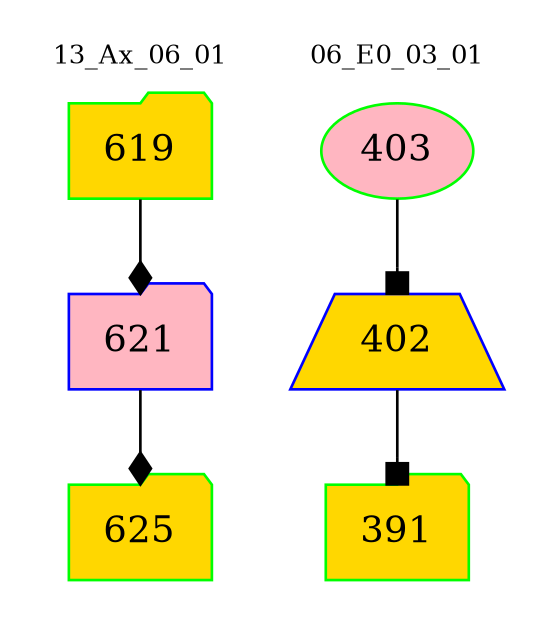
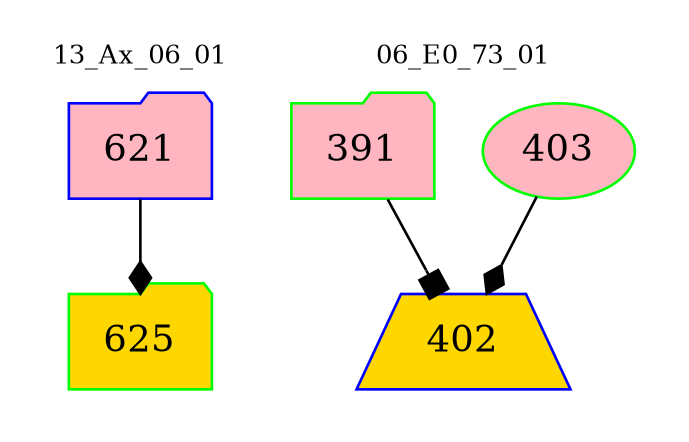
(397, 57) -> (464, 57)
(140, 151) -> none
(397, 233) -> (519, 231)
(397, 424) -> (407, 235)
(397, 532) -> (363, 151)
